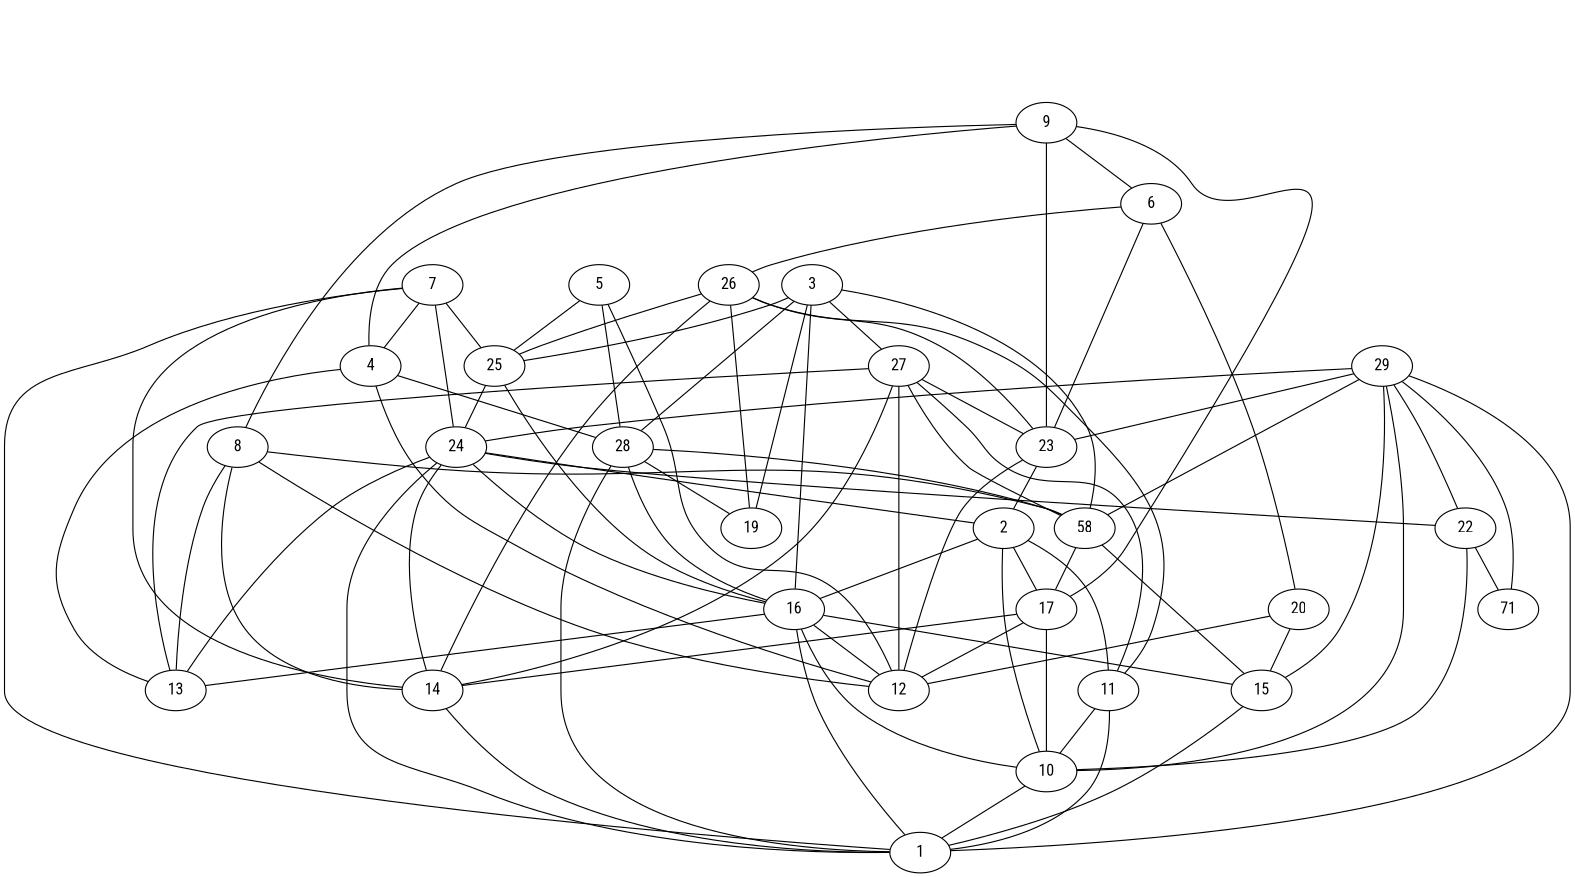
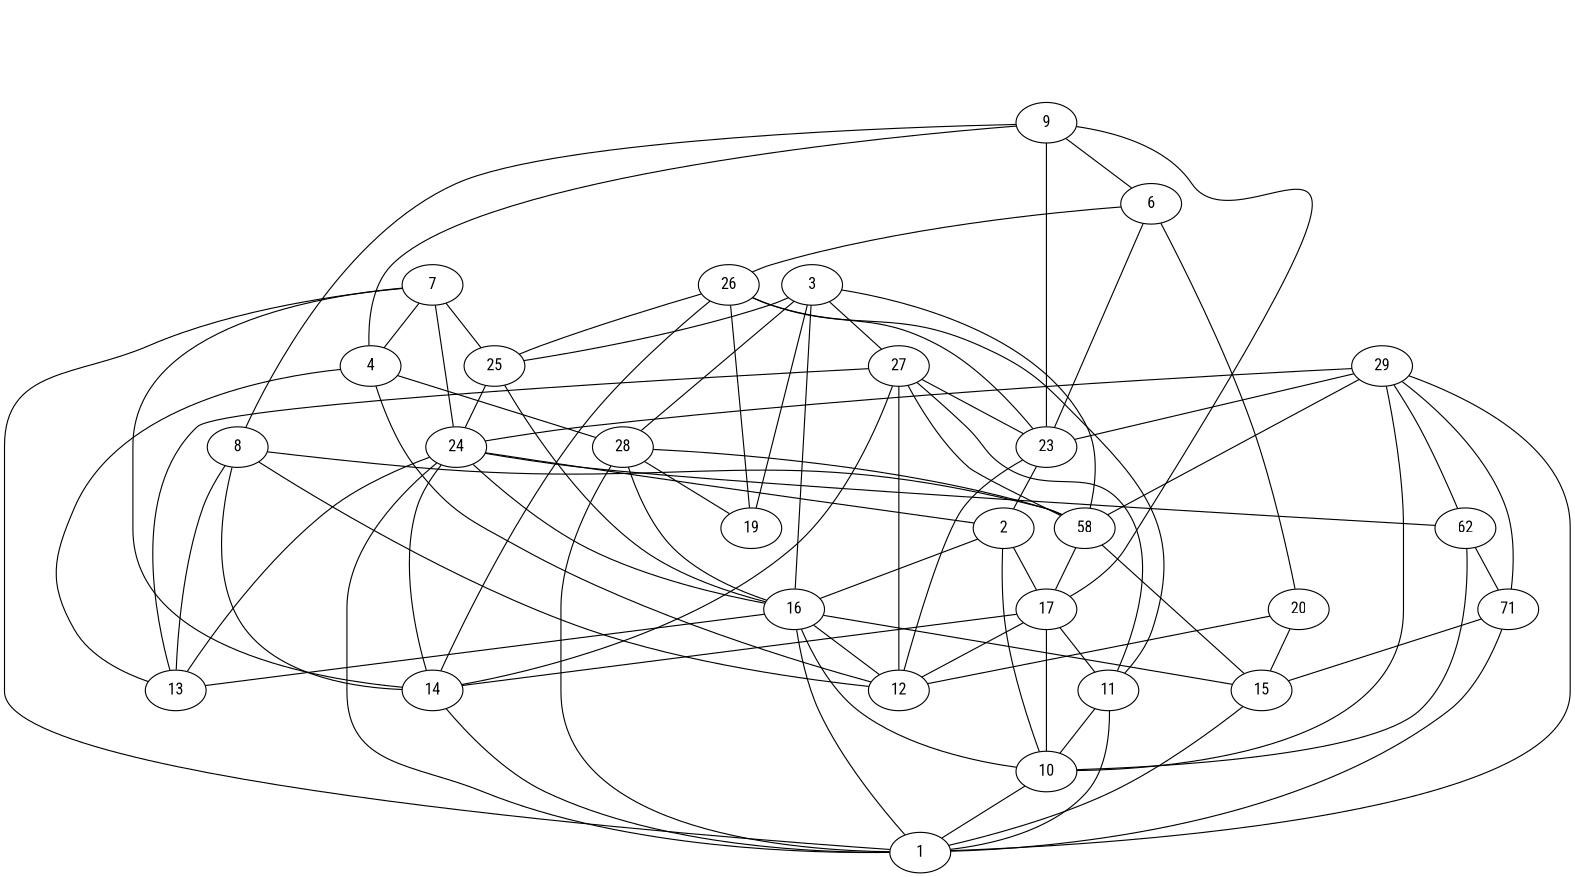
(599, 285) -> none
(1465, 528) -> (1465, 528)
(1371, 547) -> (1385, 650)
(1091, 596) -> (1075, 647)
none -> (1258, 803)
